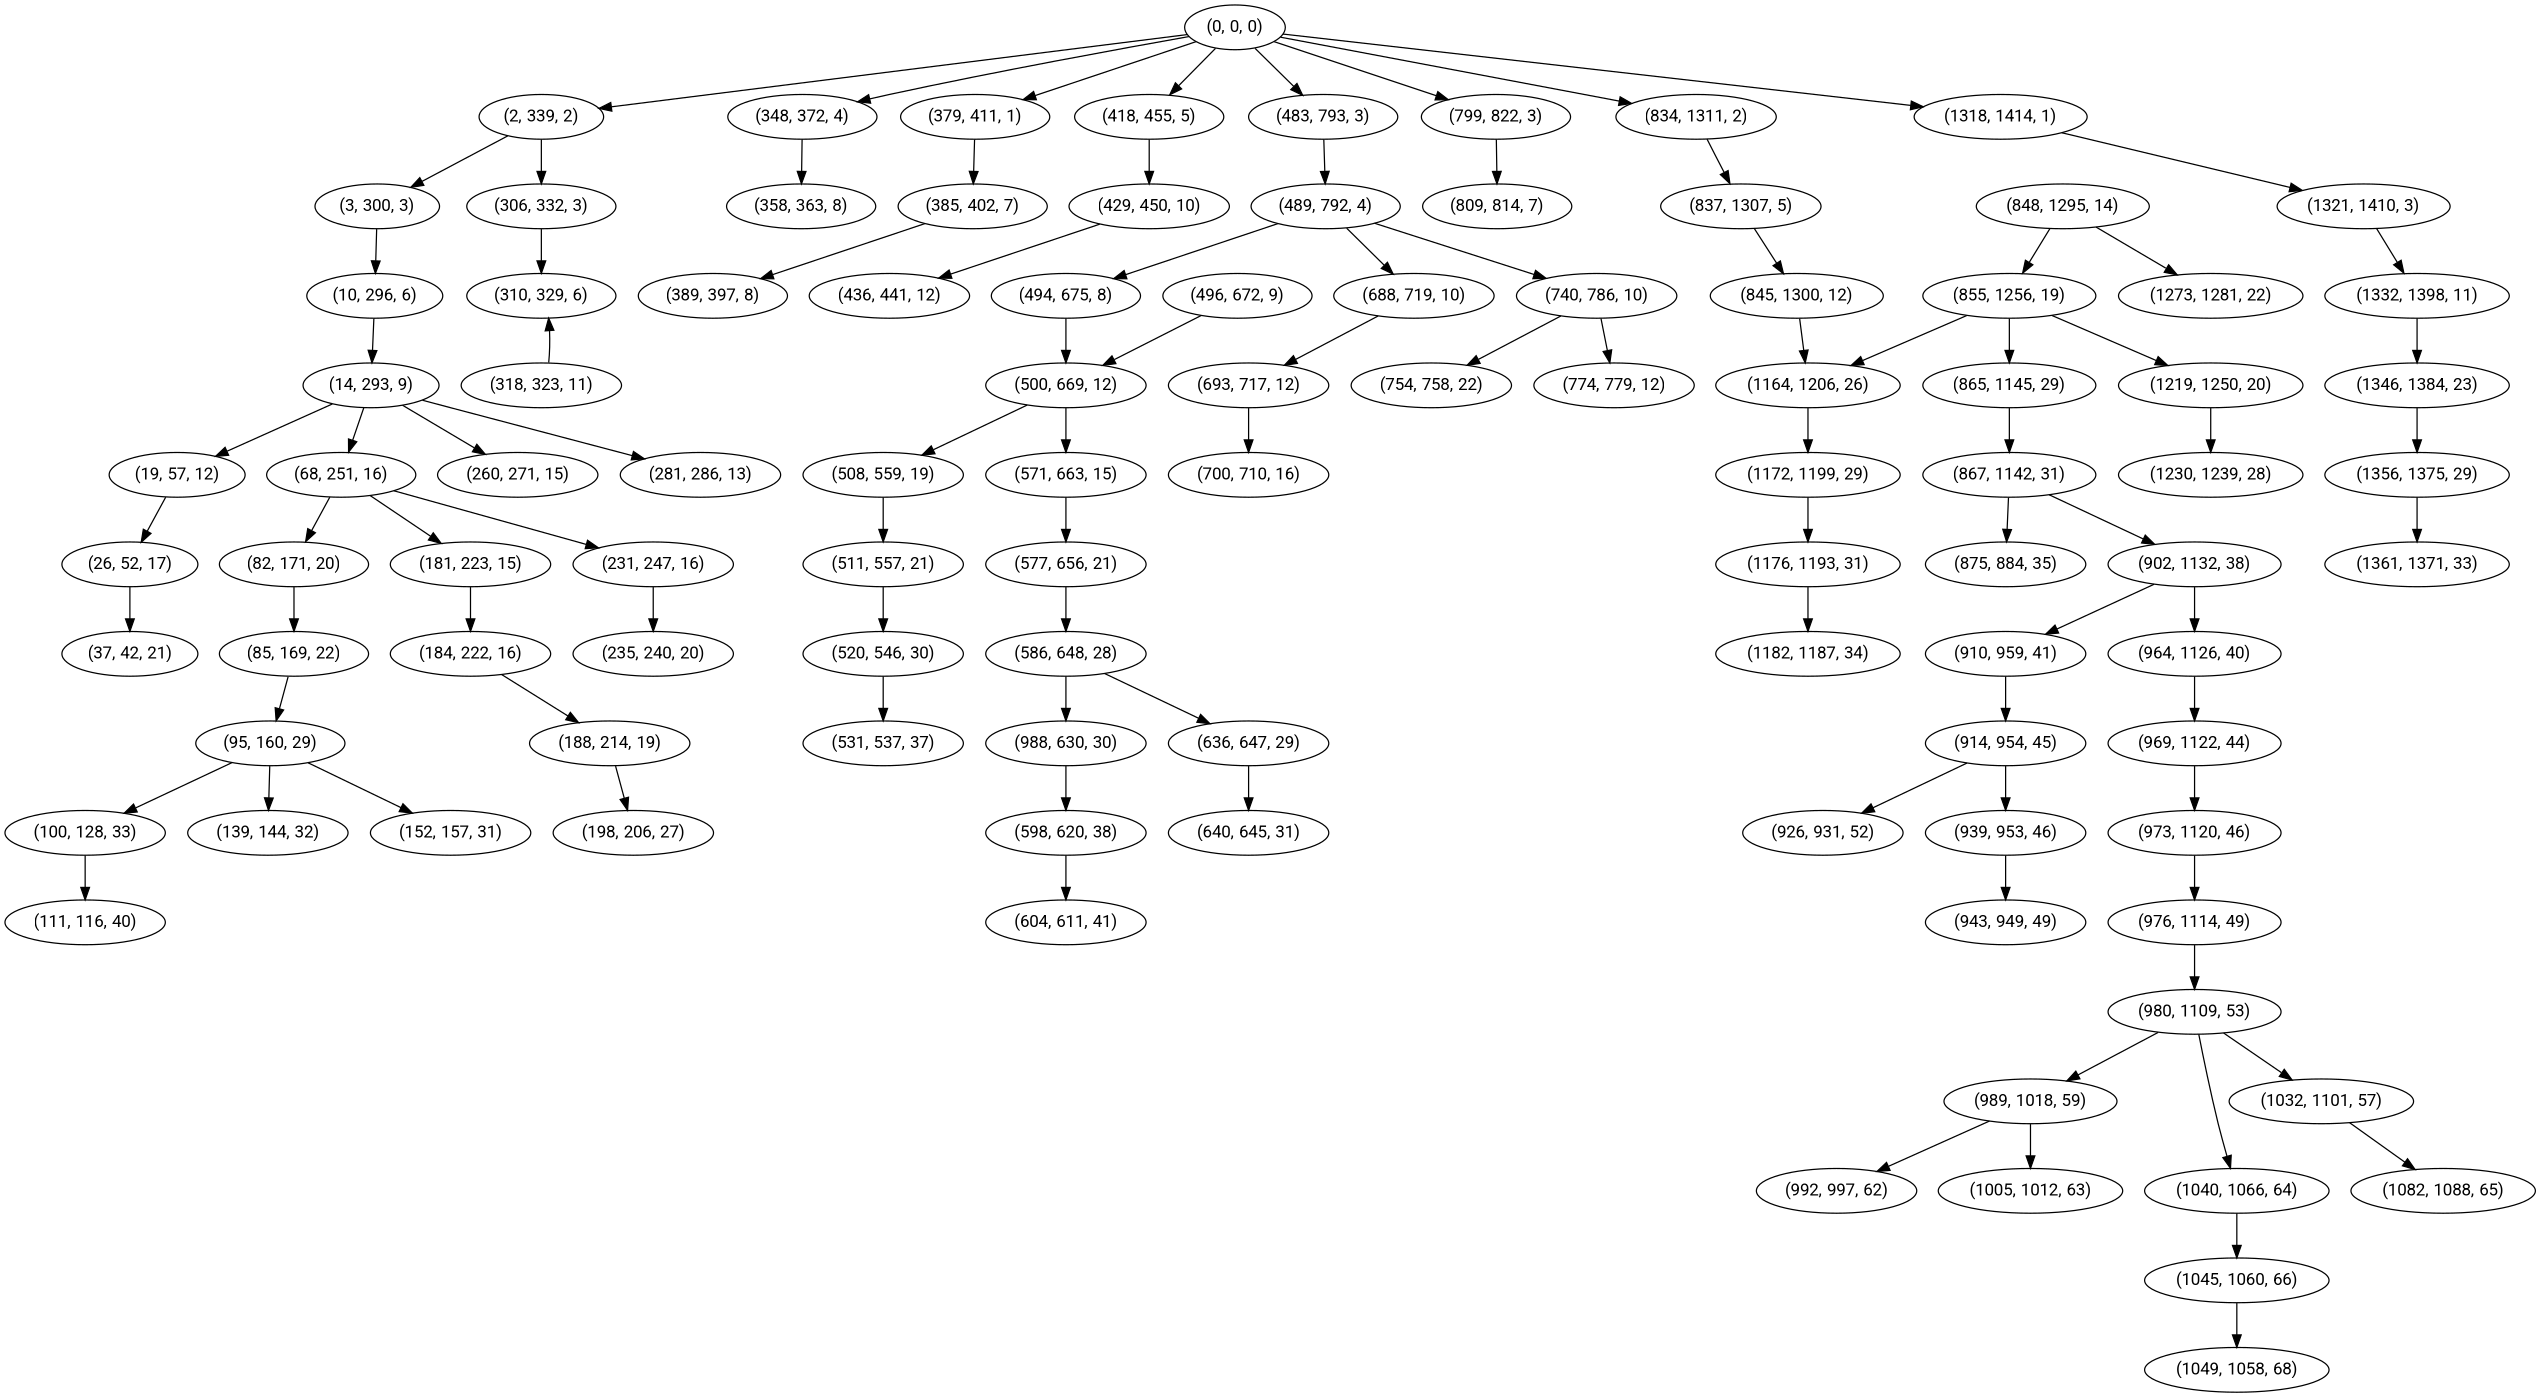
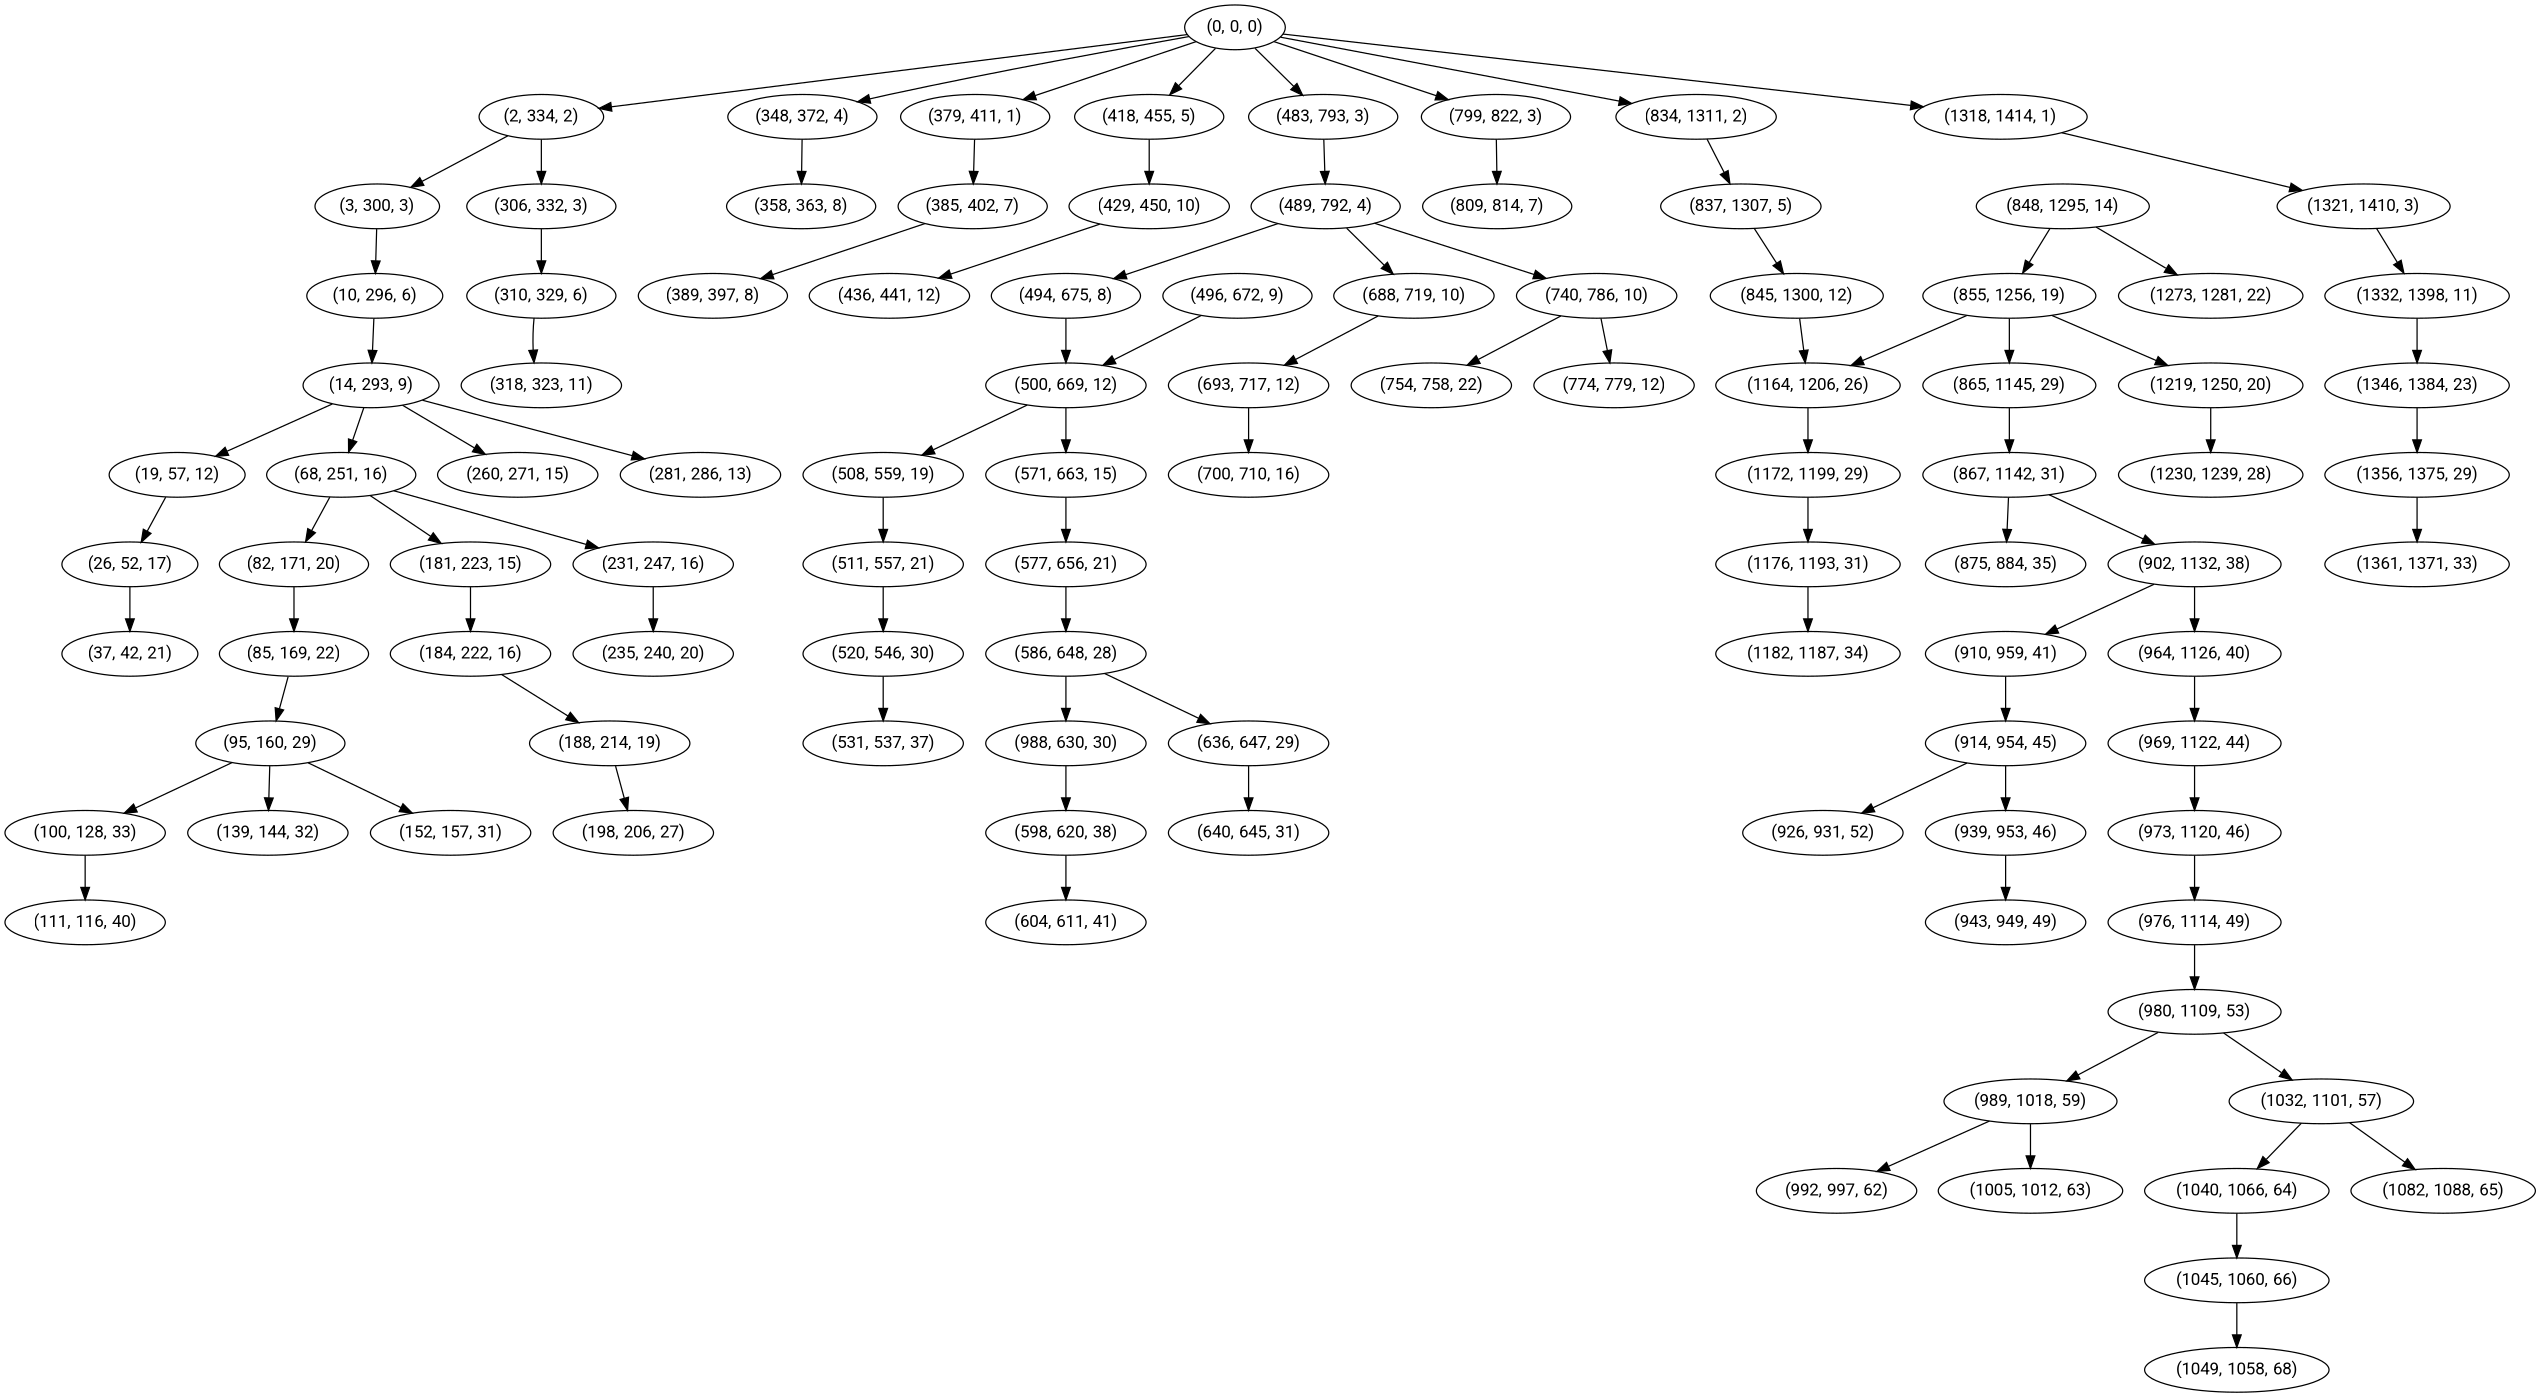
(541, 117) -> (541, 117)
(550, 347) -> (533, 334)
(2212, 1096) -> (2284, 1141)
